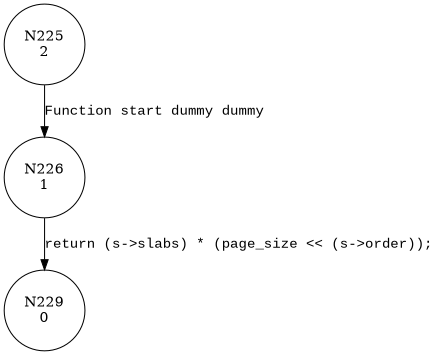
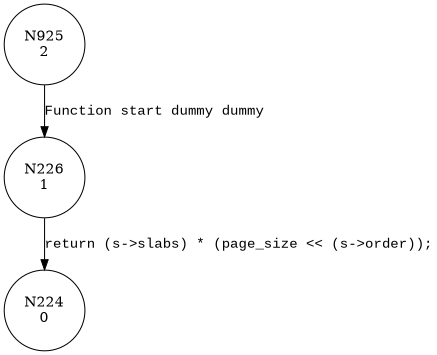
(45, 44) -> (45, 44)
(45, 310) -> (45, 310)
